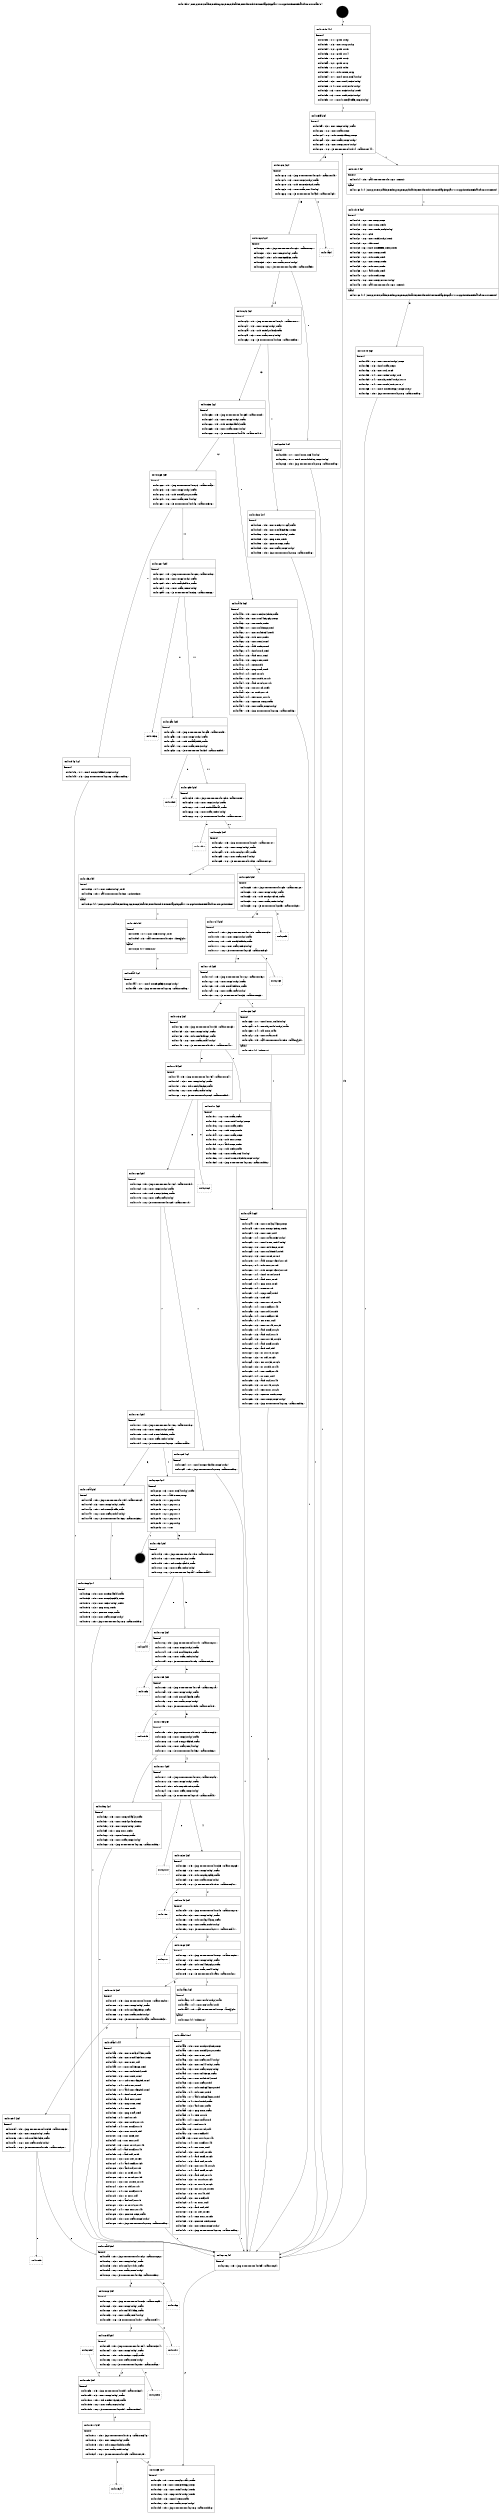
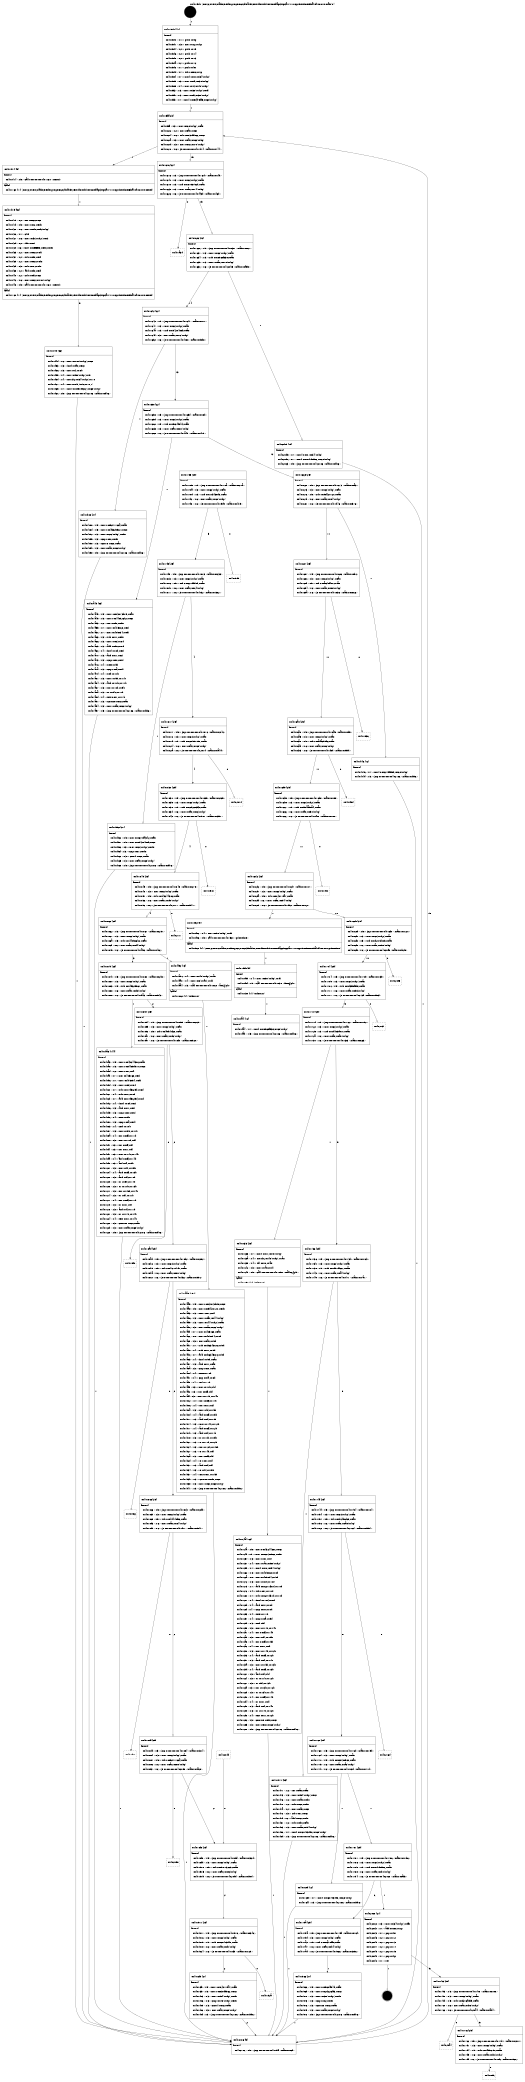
(238, 959) -> (345, 1004)
(186, 1669) -> none
(184, 2360) -> (249, 2027)
